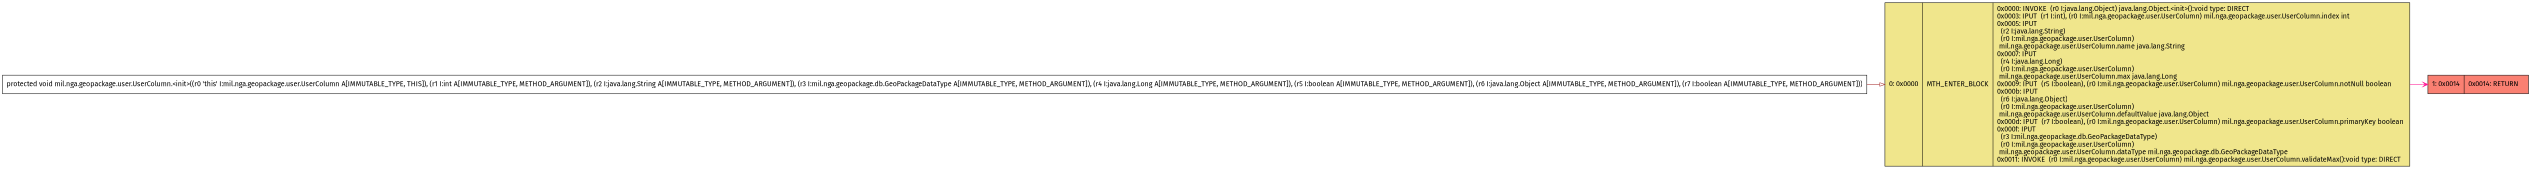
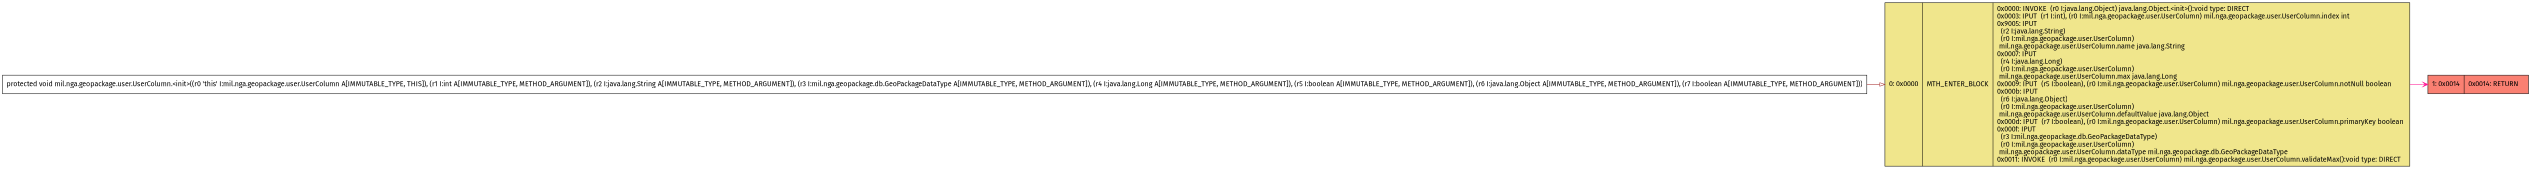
(2019, 24) -> (2019, 24)
